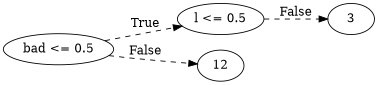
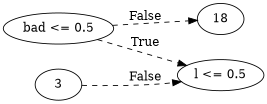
(292, 19) -> (127, 85)
(221, 66) -> (221, 19)
